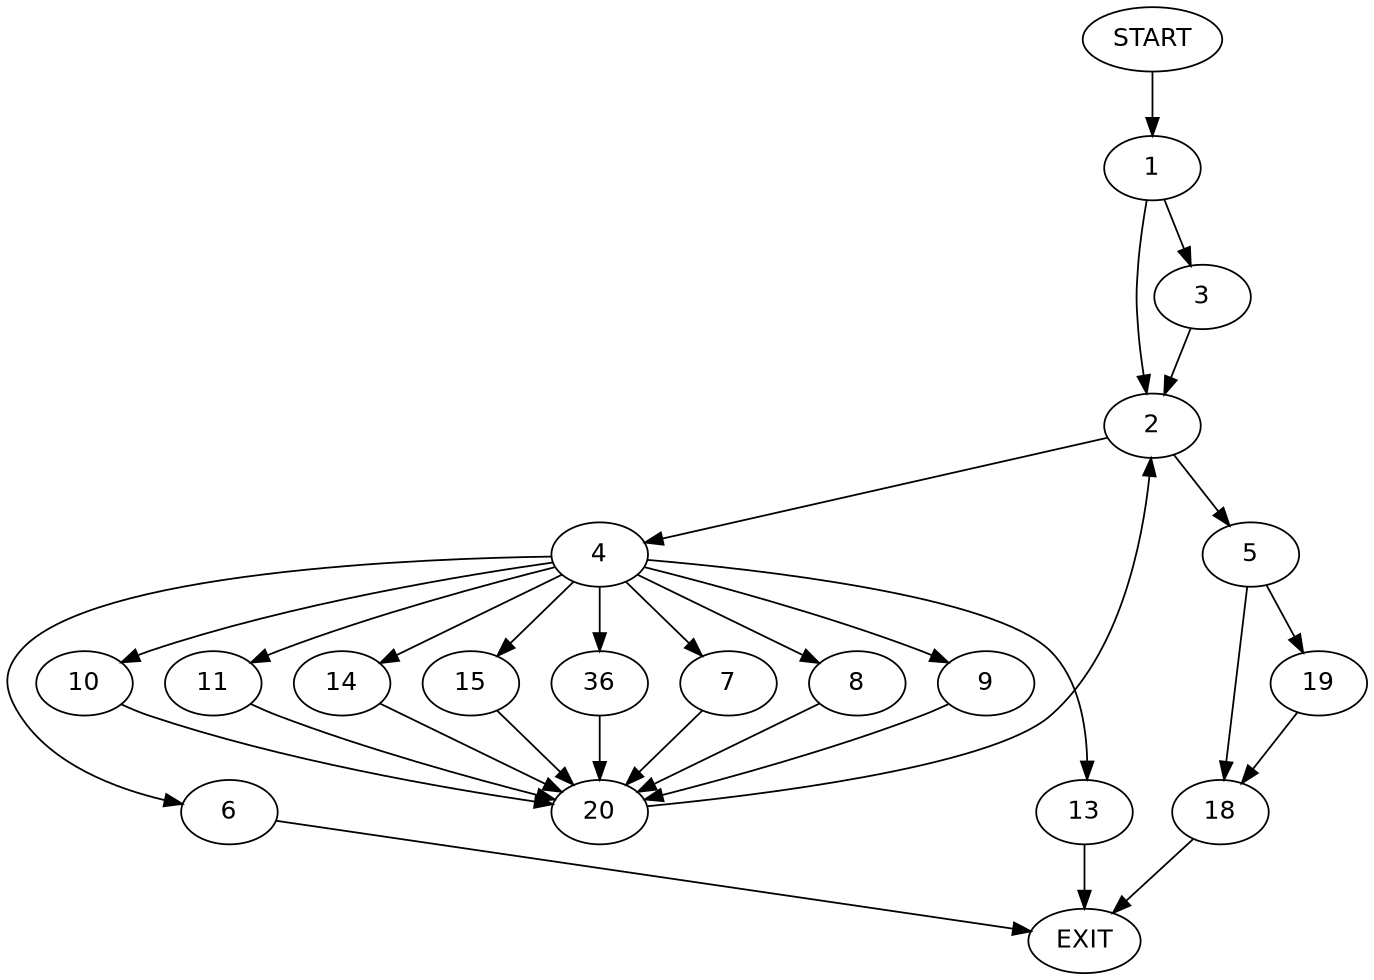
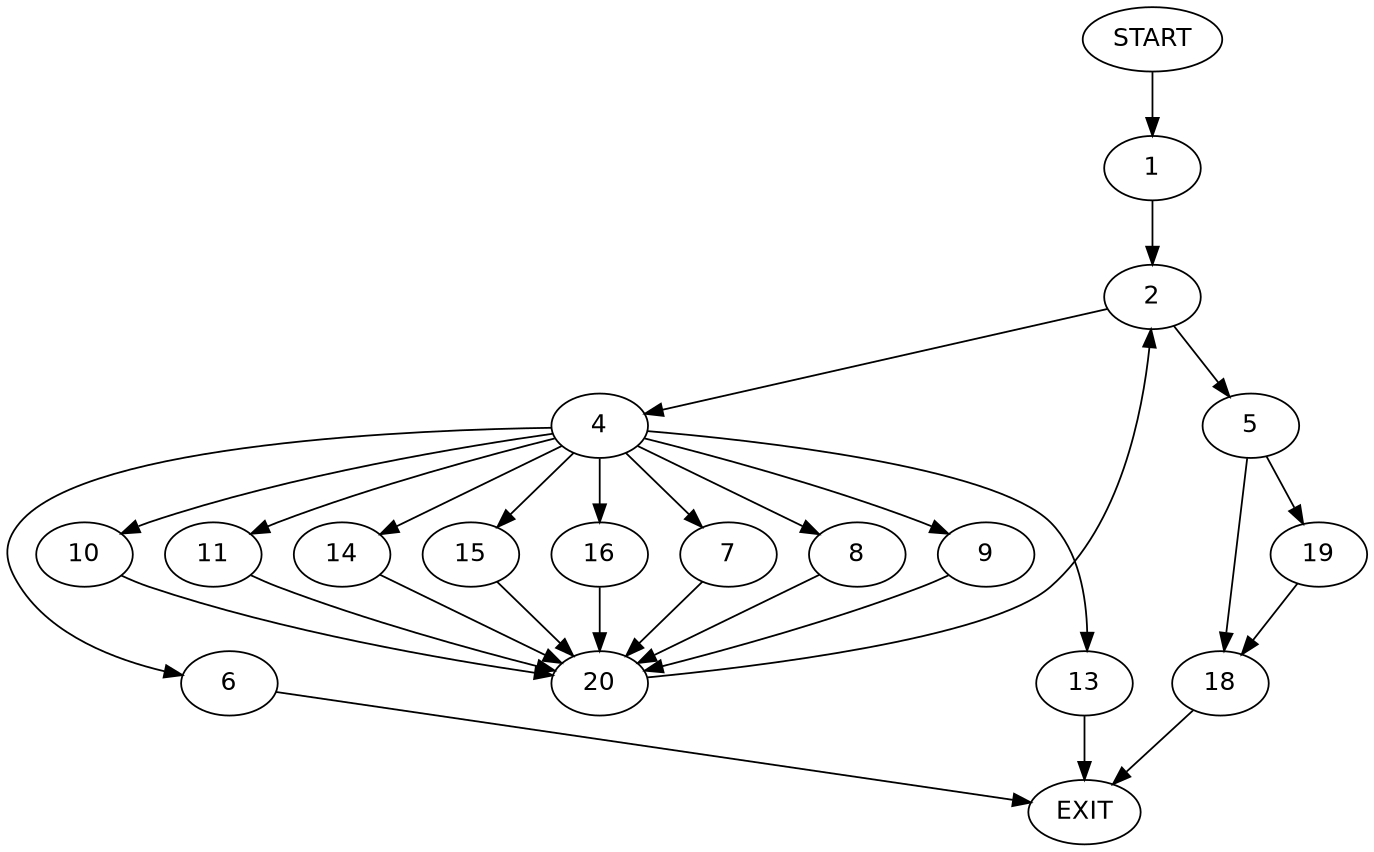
(1203, 297) -> none
(600, 683) -> (600, 555)
